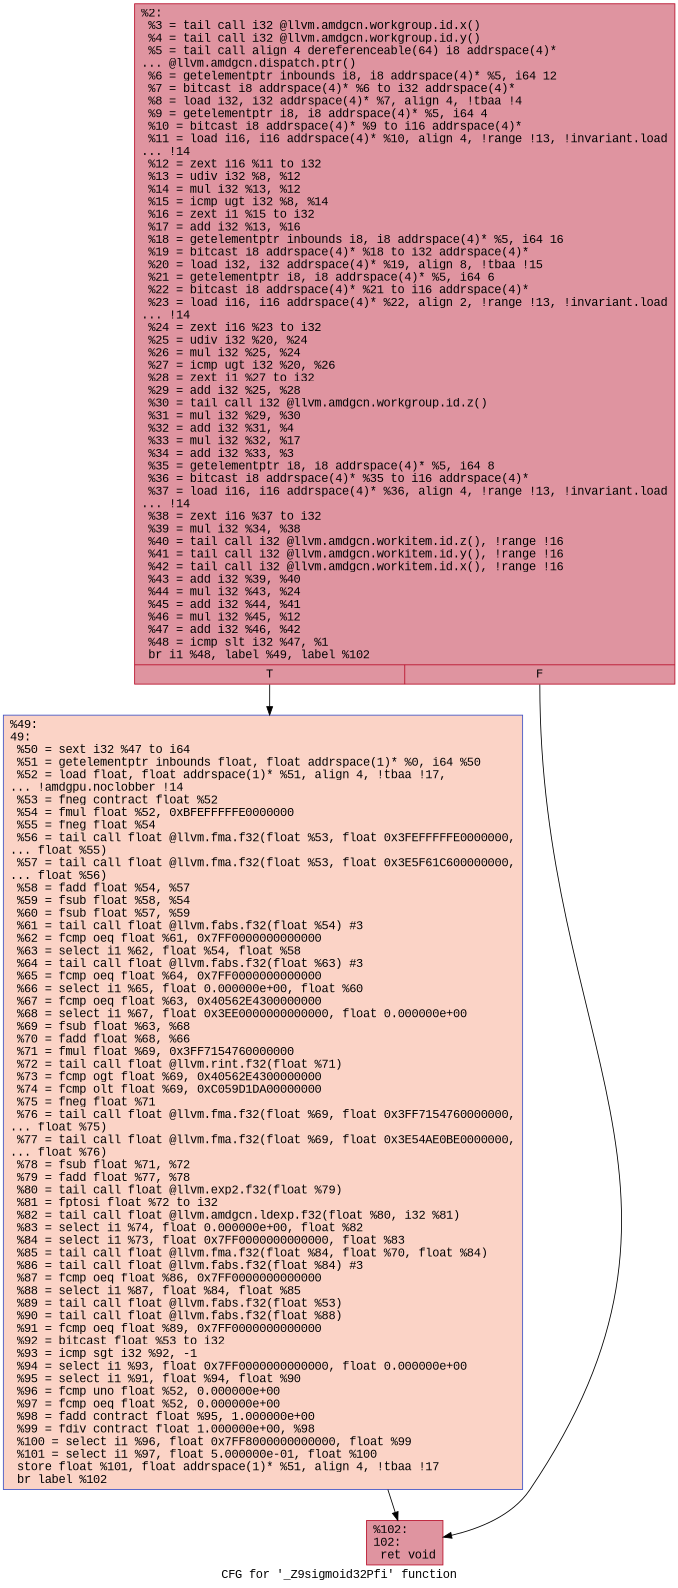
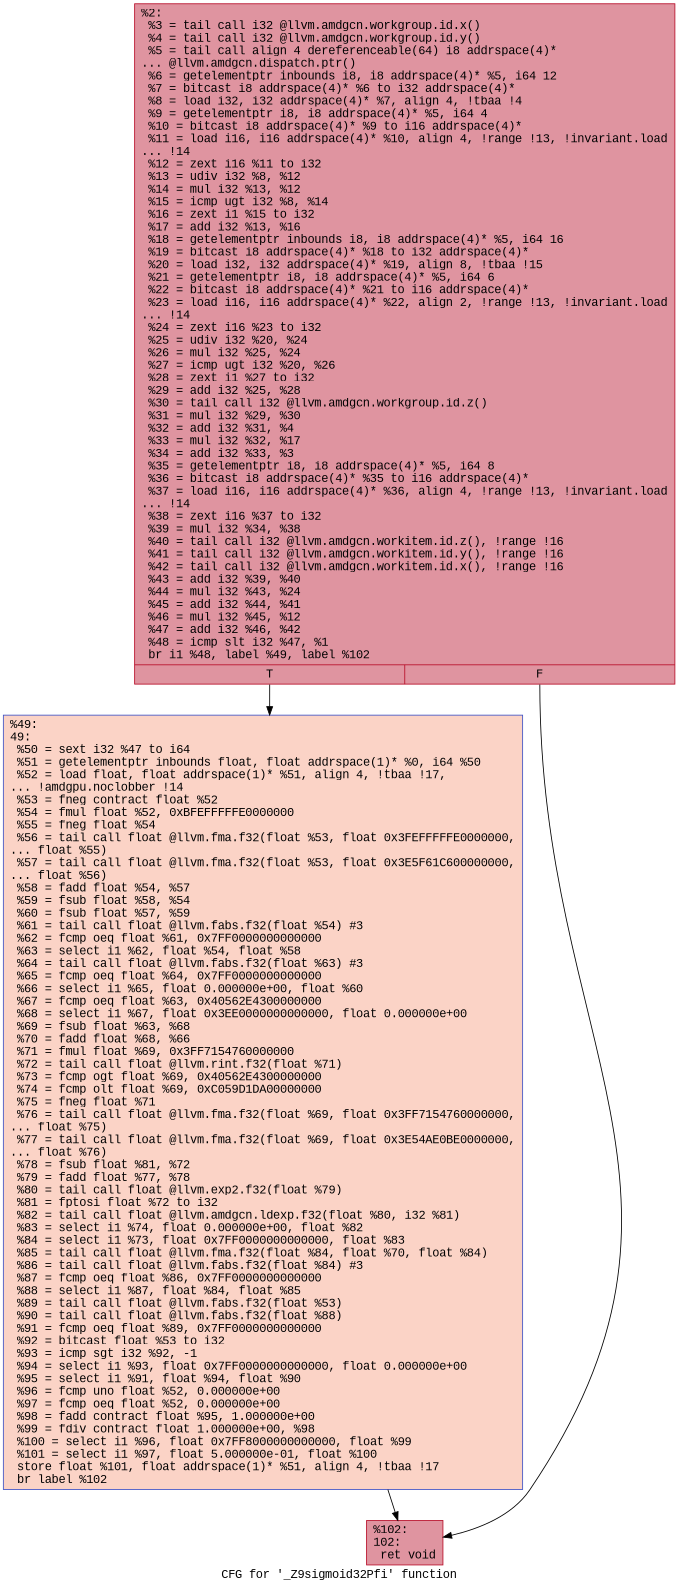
(100, 1165) -> (100, 1165)
